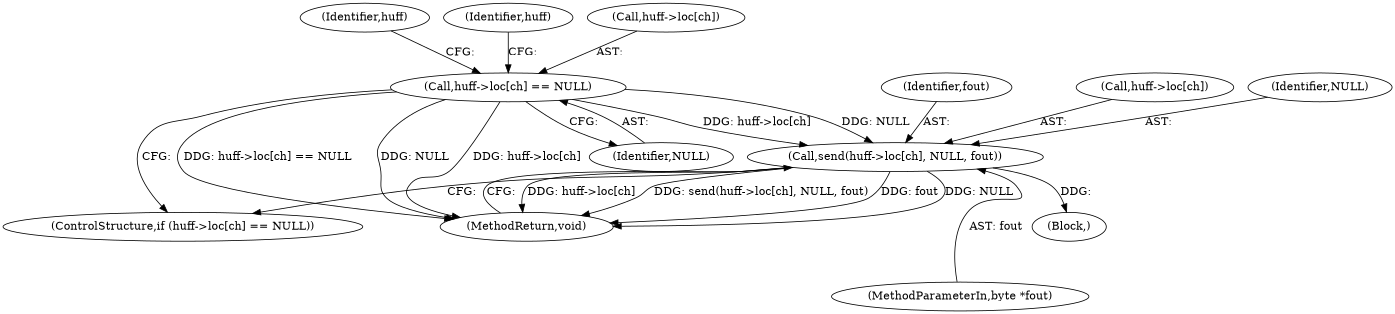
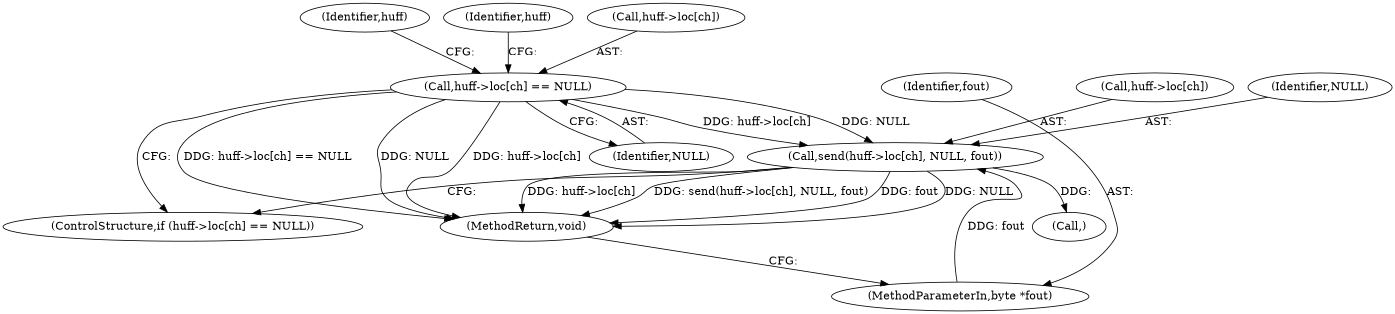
(924, 119) -> (1098, 180)
(617, 172) -> (734, 260)
(996, 227) -> (996, 227)
(1069, 227) -> (1069, 227)
